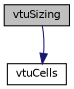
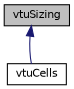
(44, 40) -> (30, 50)
